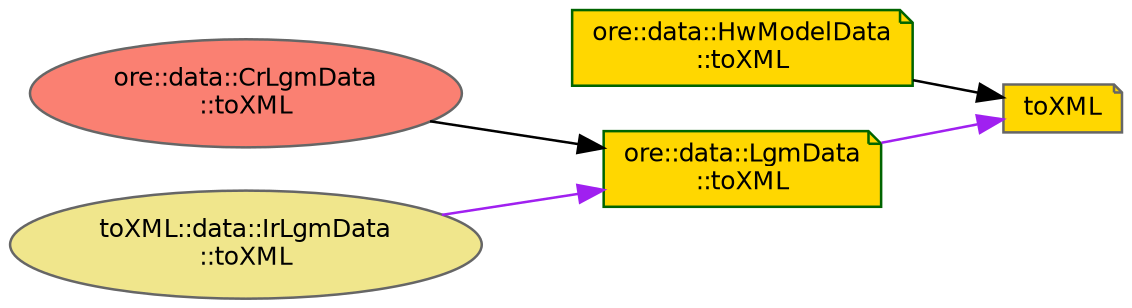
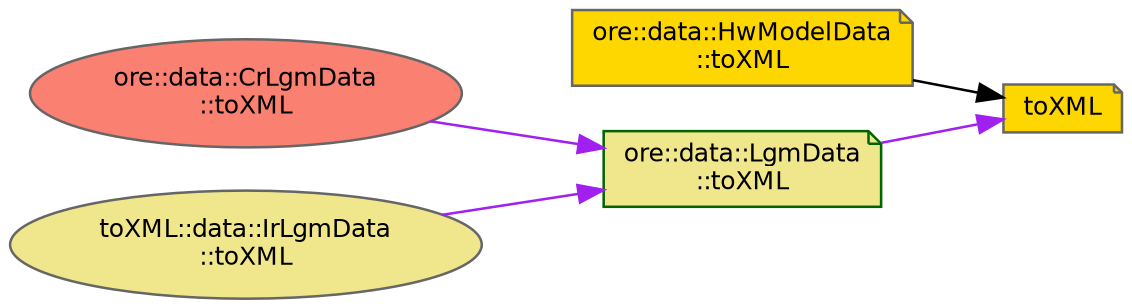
(742, 48) -> (742, 48)
(504, 133) -> (504, 133)
(742, 169) -> (742, 169)
